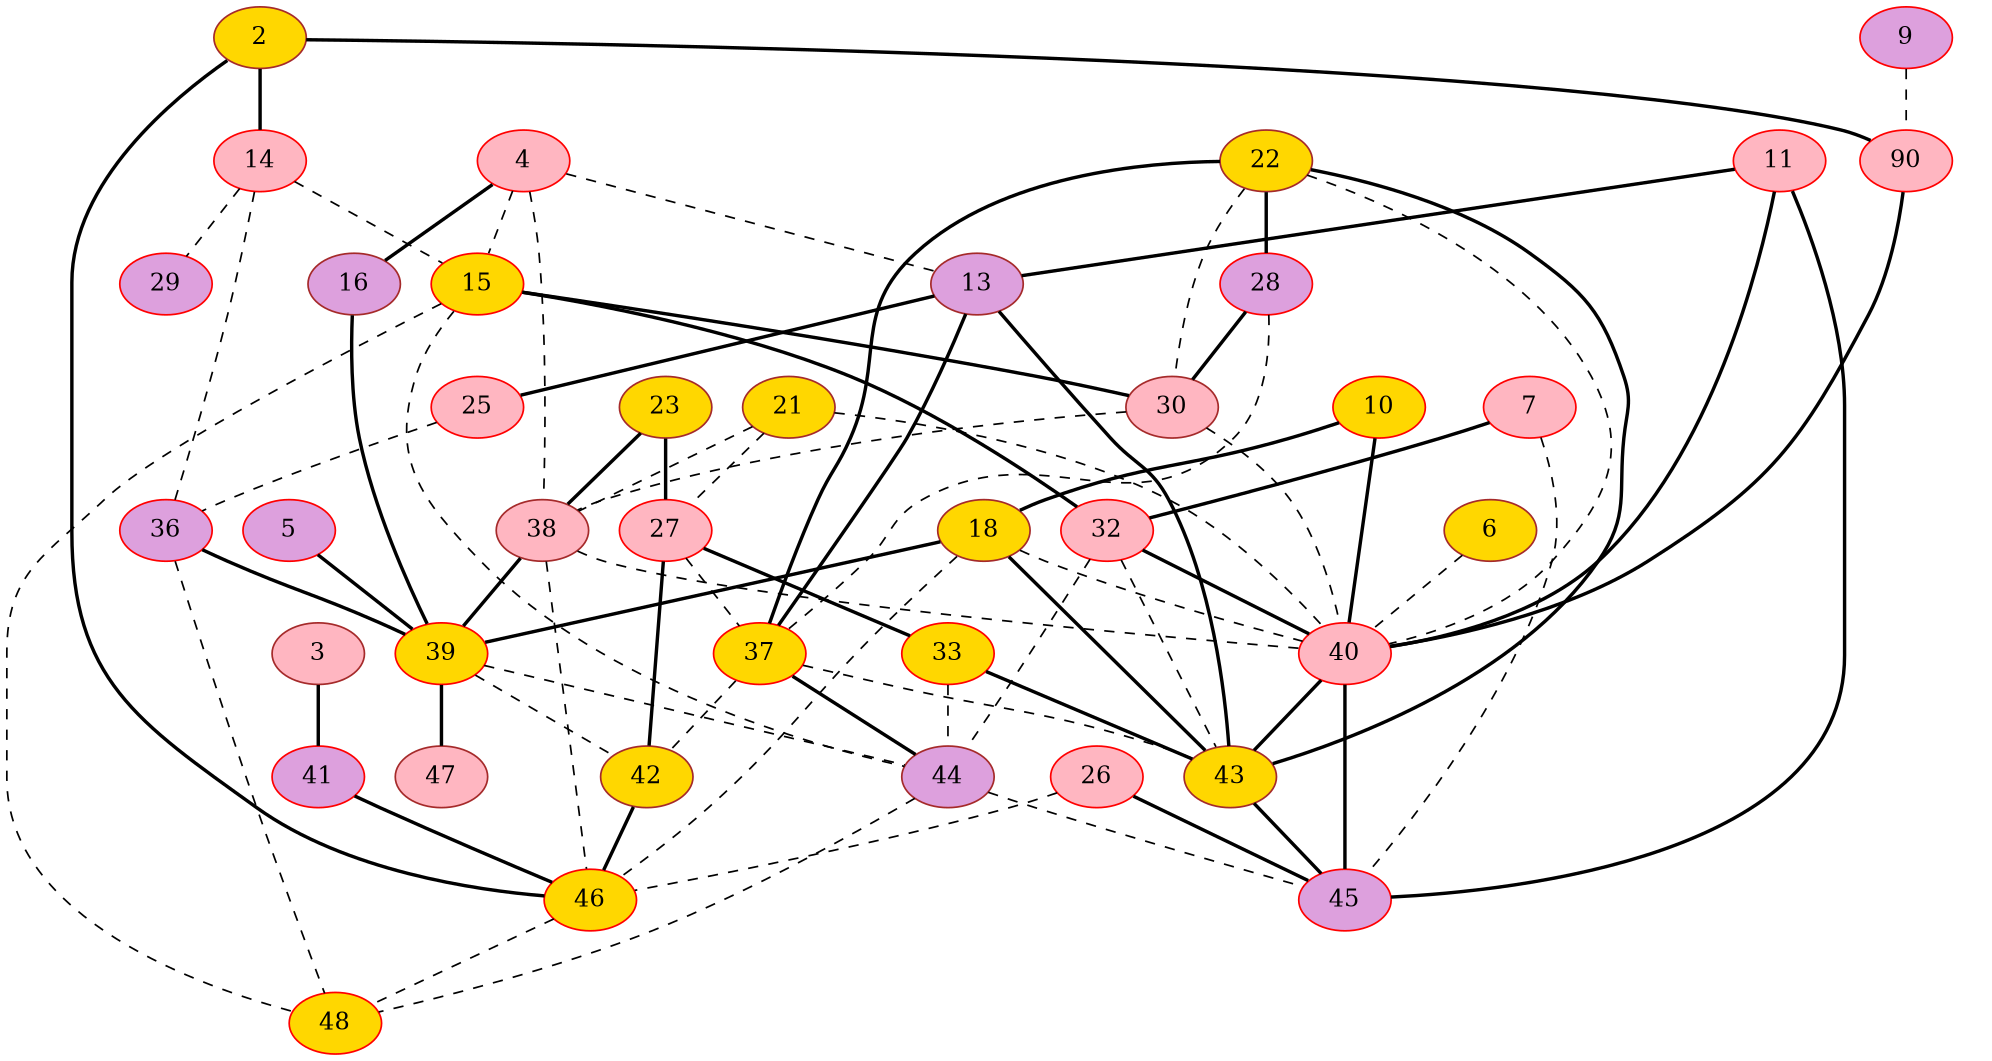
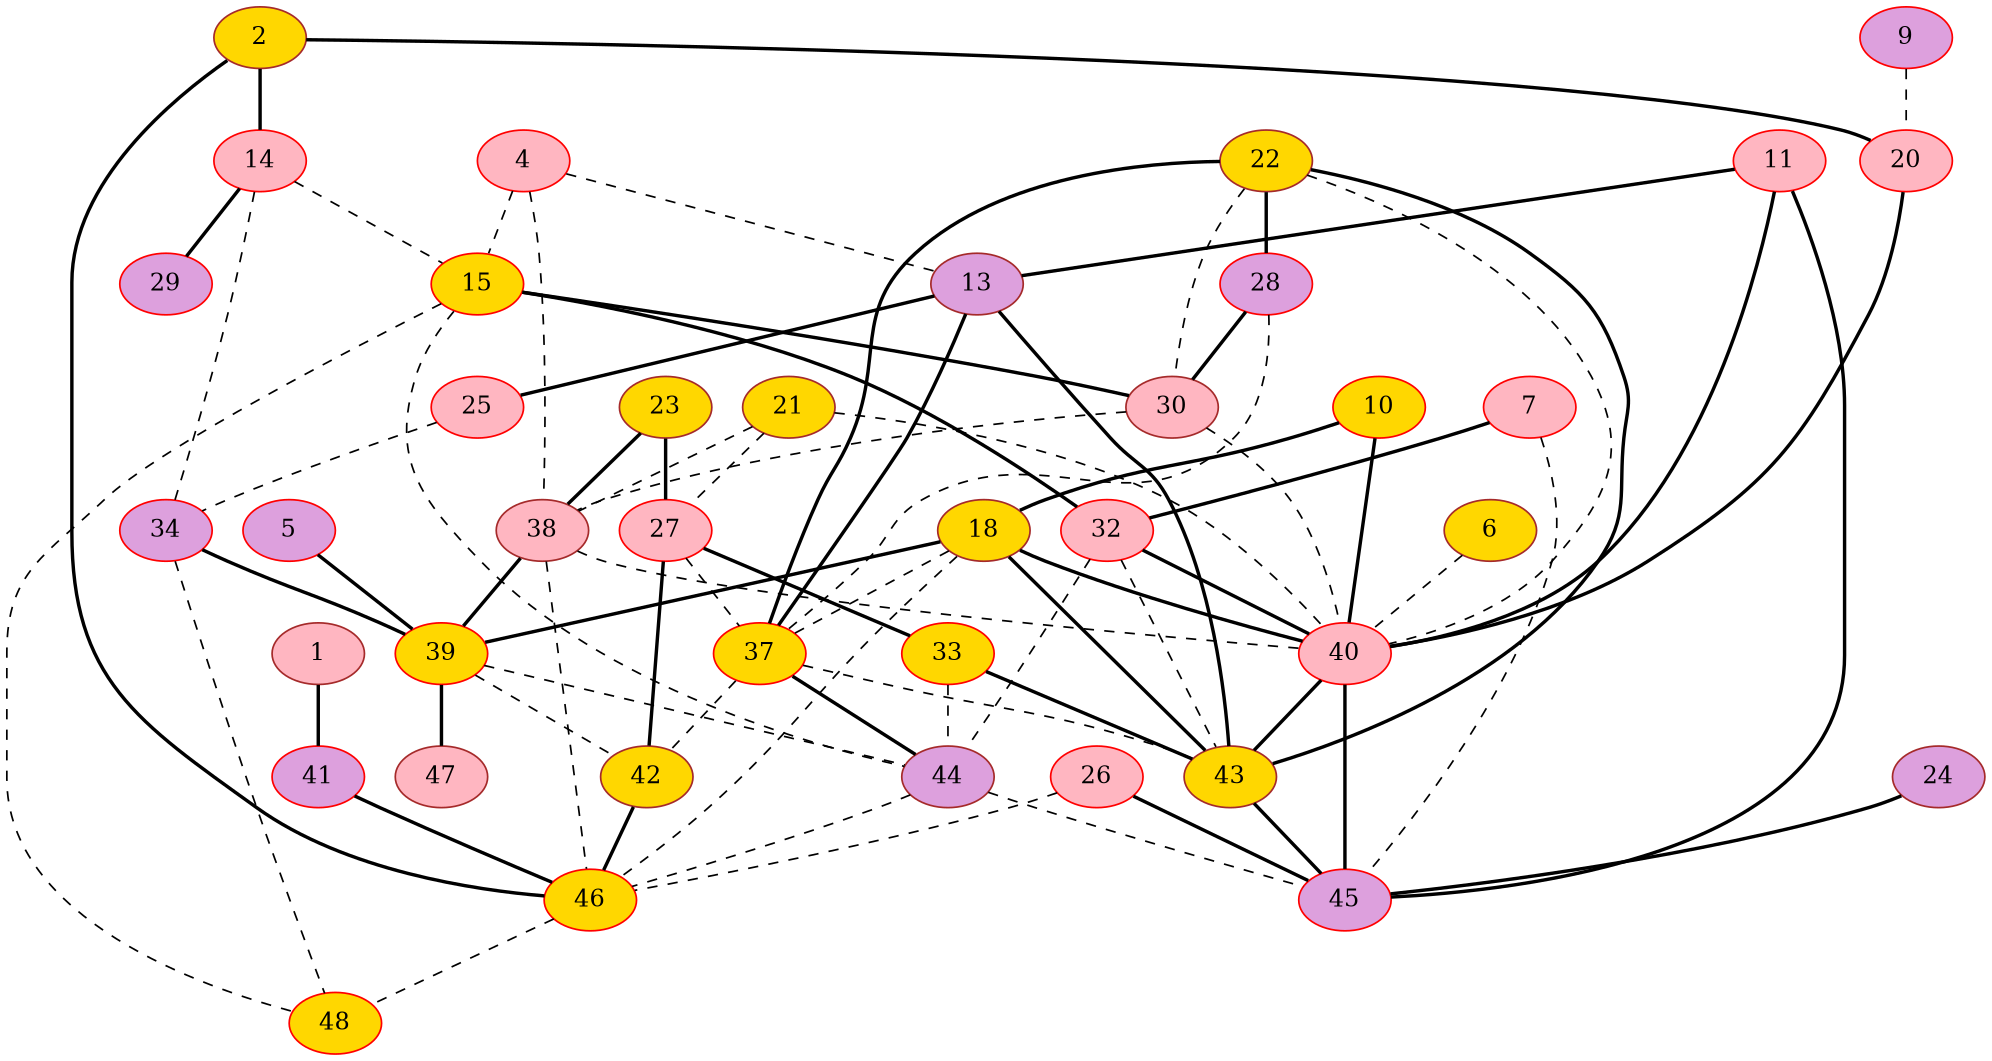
(1906, 161) -> (1906, 161)
(213, 222) -> (213, 222)
(354, 284) -> none
(166, 530) -> (166, 530)
none -> (872, 592)
(1160, 600) -> (1160, 600)
(318, 654) -> (318, 654)
none -> (1939, 777)
(656, 929) -> (772, 844)
